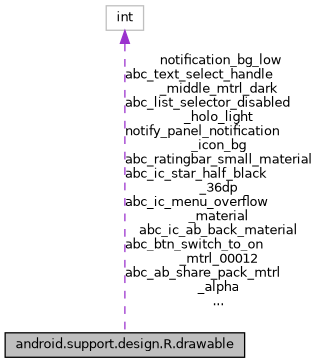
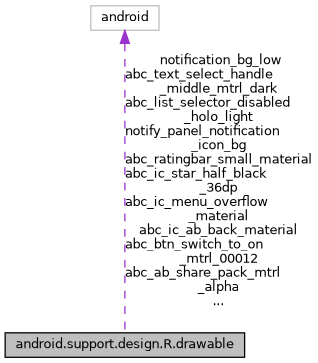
(125, 18) -> (125, 18)
